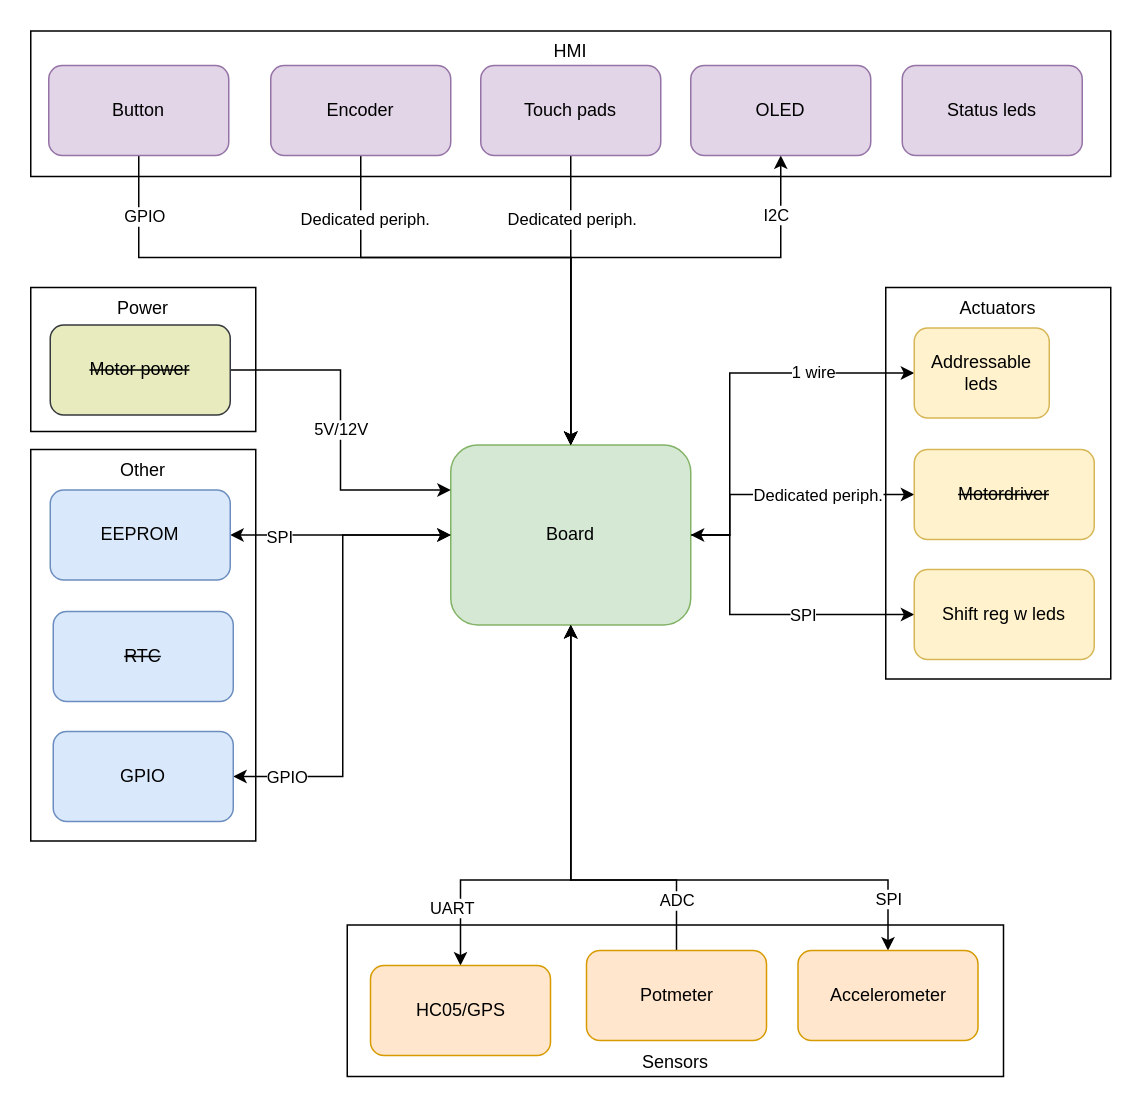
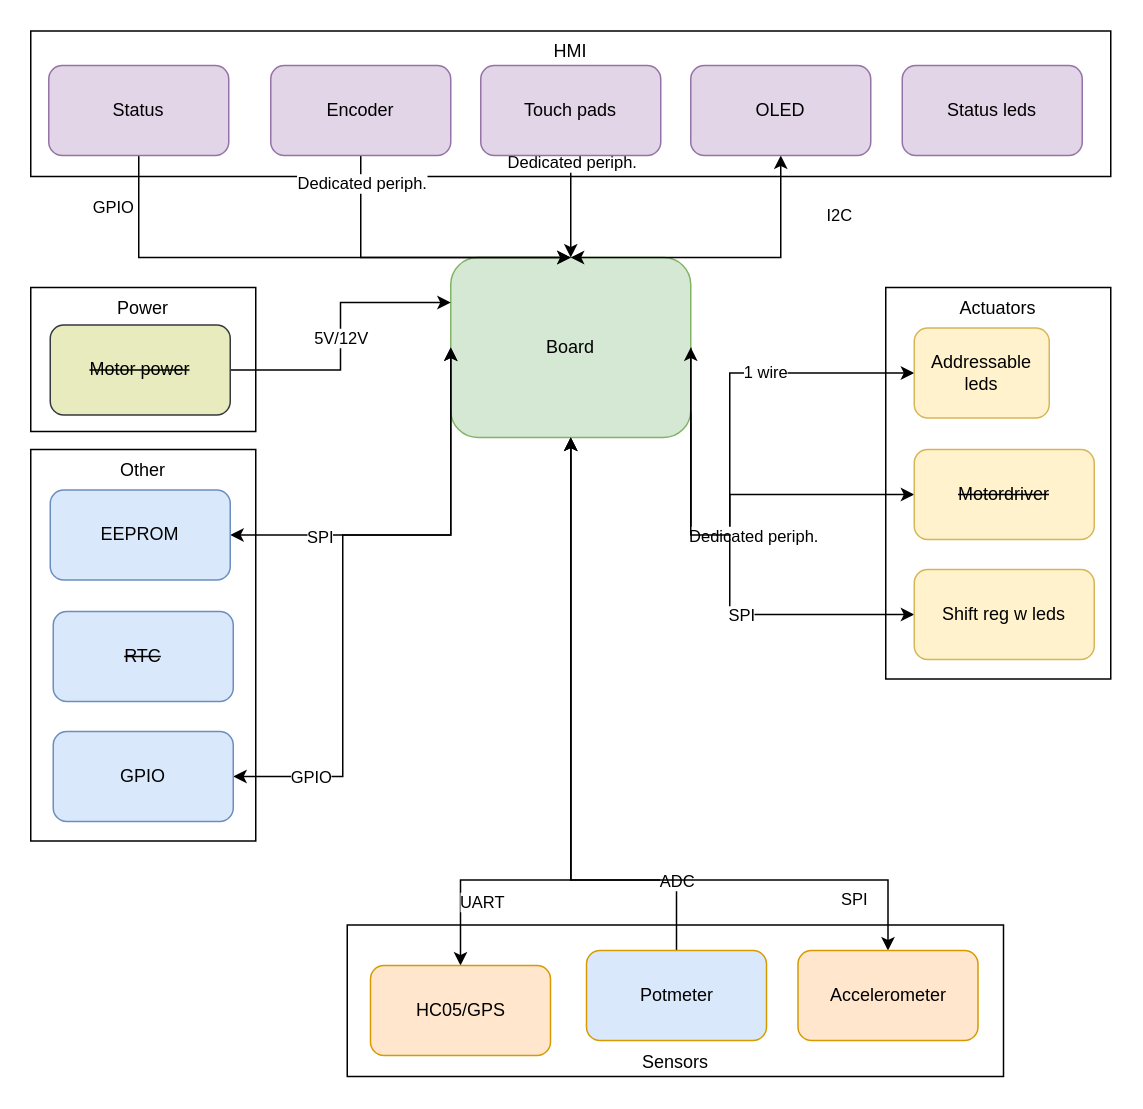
(139, 110) -> (139, 110)
(571, 535) -> (571, 347)
(677, 995) -> (677, 995)
